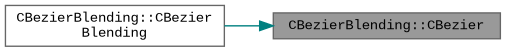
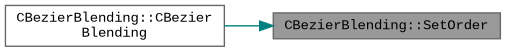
(387, 26) -> (387, 26)
